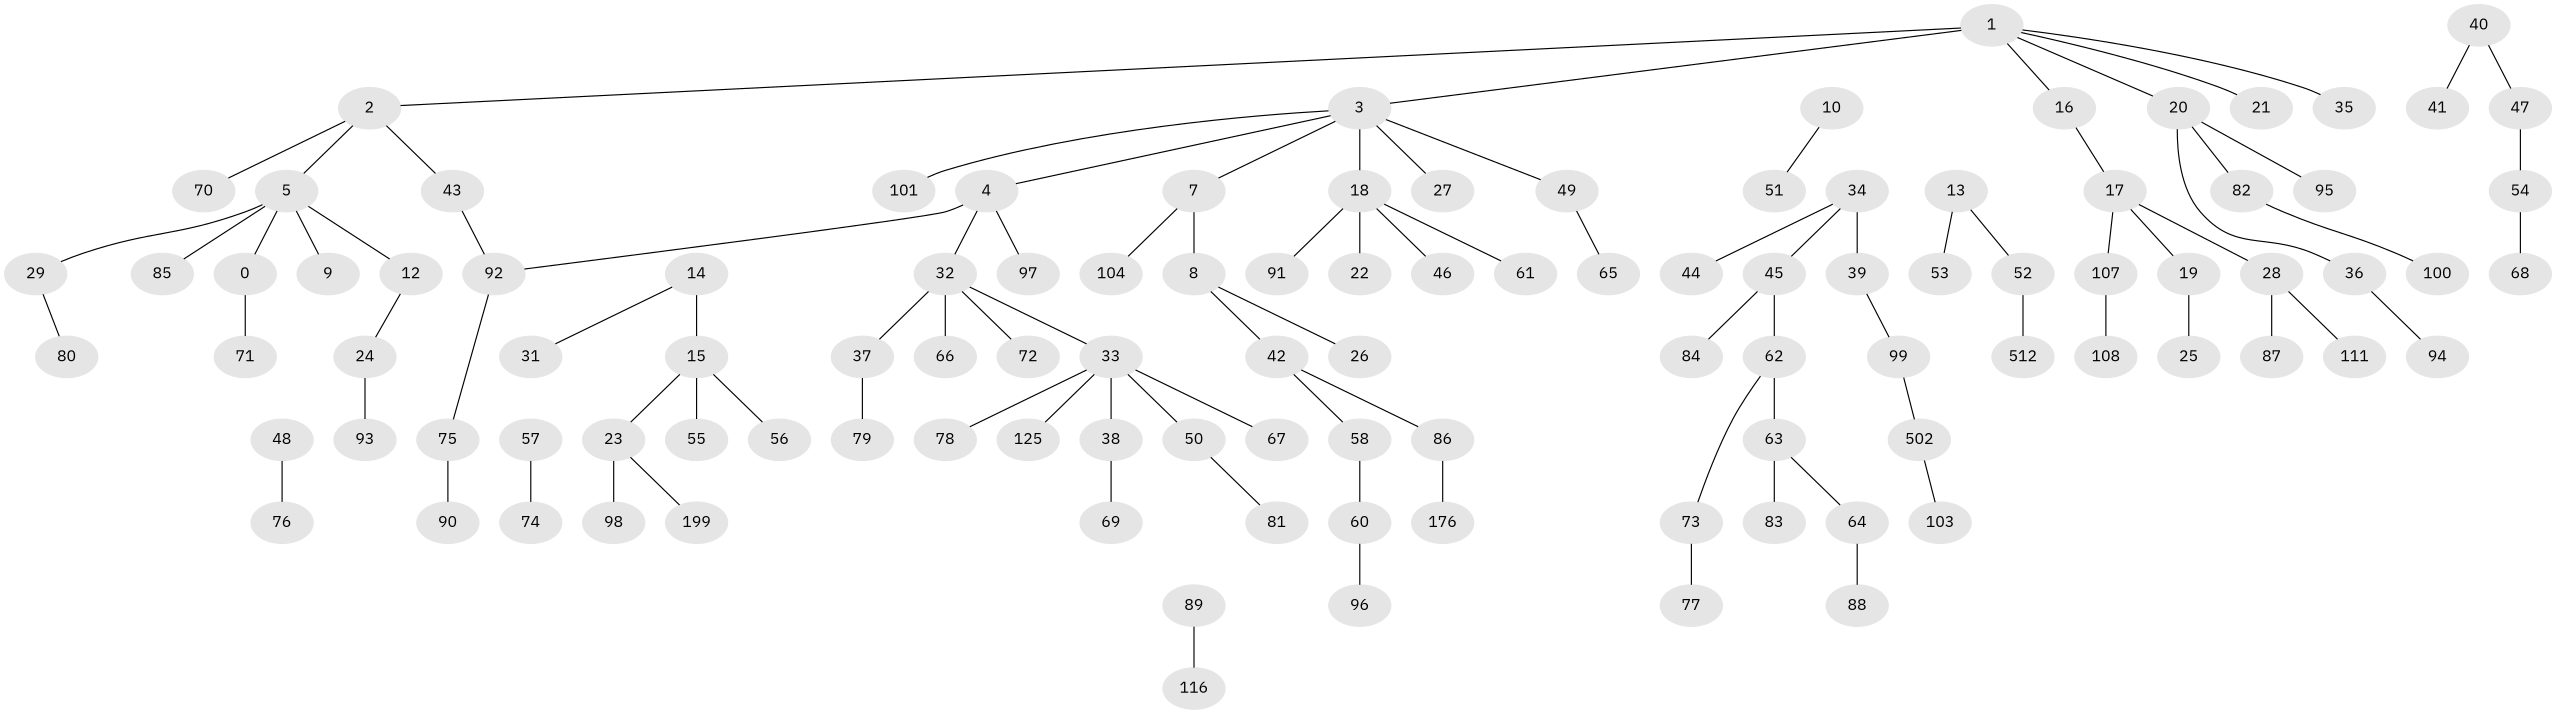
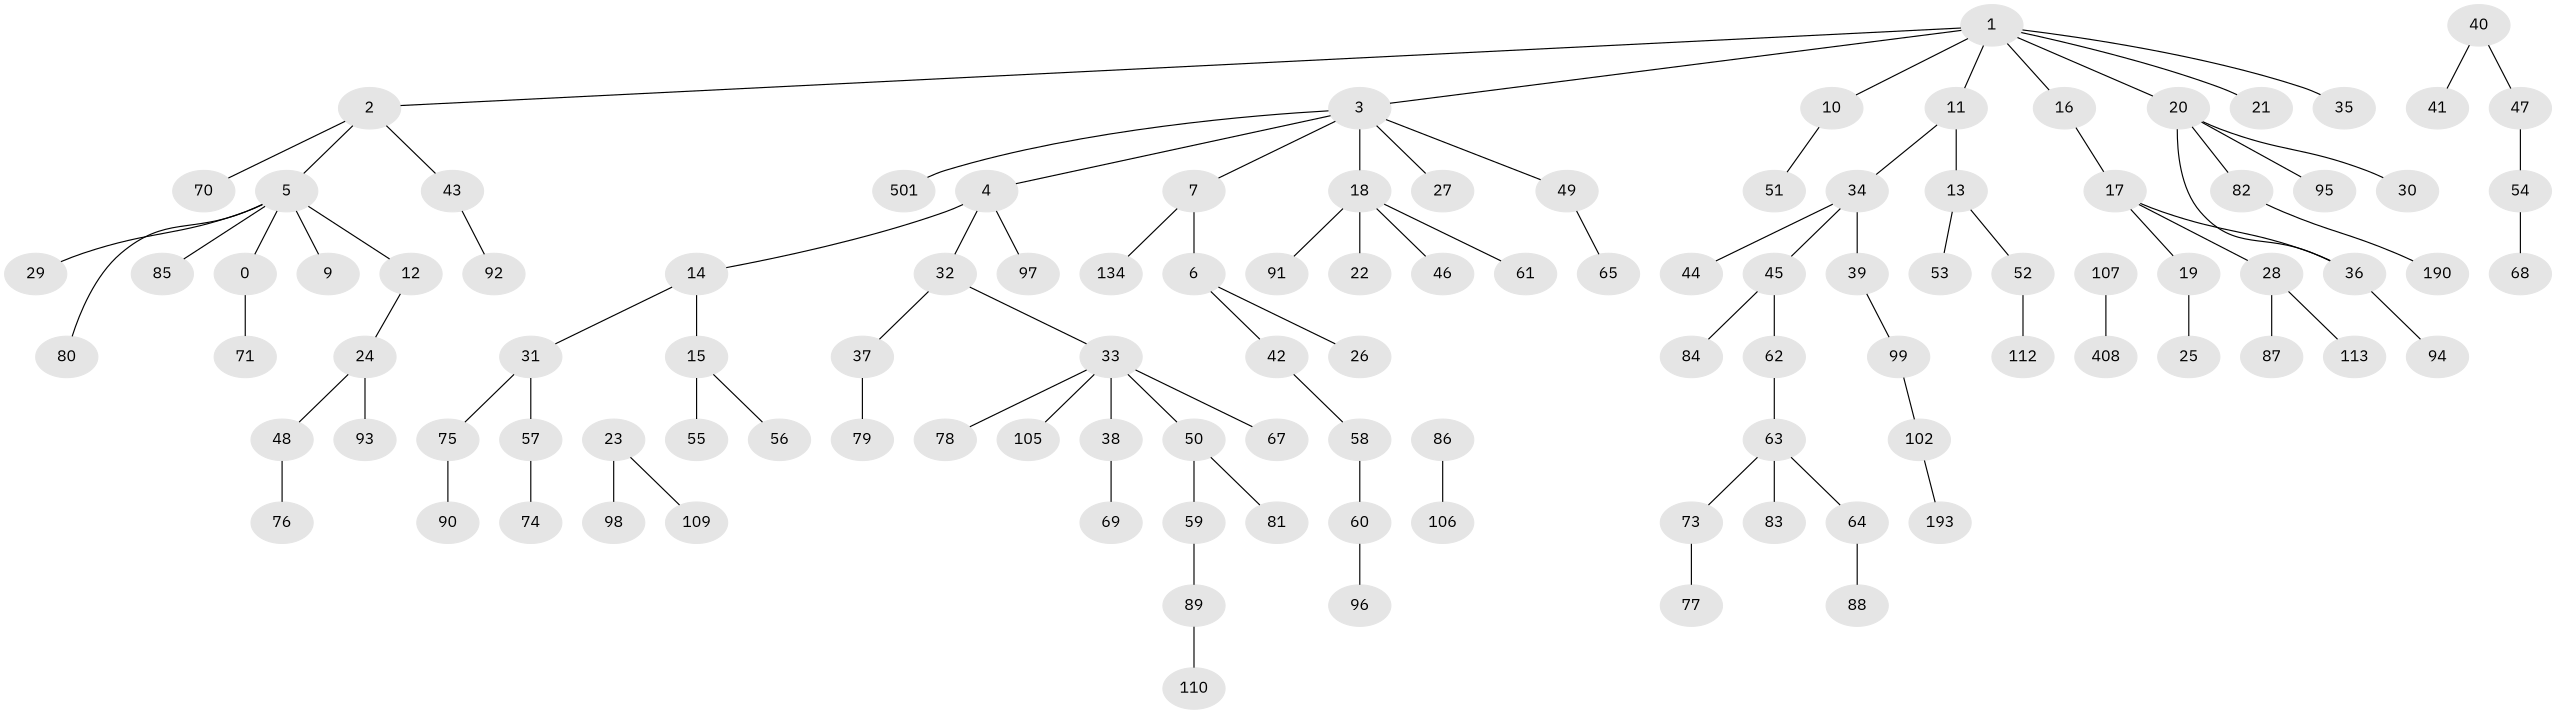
none -> (1912, 67)
none -> (1956, 108)
(904, 191) -> (904, 191)
none -> (2408, 191)
(2110, 233) -> (2202, 224)
(745, 241) -> (846, 241)
(1111, 274) -> (1111, 274)
(1194, 274) -> (1194, 274)
(2437, 274) -> (2437, 274)
(51, 315) -> (128, 248)
(471, 357) -> (489, 398)
(945, 357) -> none
(1028, 357) -> none
(2023, 357) -> (2023, 357)
(2106, 357) -> (2106, 357)
(2355, 357) -> (2355, 357)
none -> (324, 398)
none -> (531, 398)
(655, 398) -> none
(1360, 398) -> none
(1724, 437) -> (1733, 481)
(1028, 440) -> (1028, 440)
(1919, 440) -> (1919, 440)
(697, 523) -> (697, 523)
none -> (1194, 523)
(1443, 523) -> (1443, 523)
(1940, 523) -> (1940, 523)
(1194, 689) -> (1194, 689)
